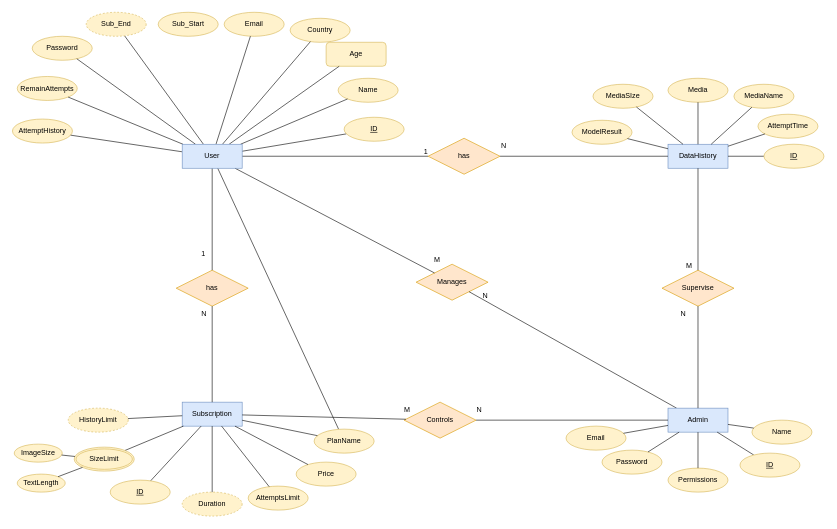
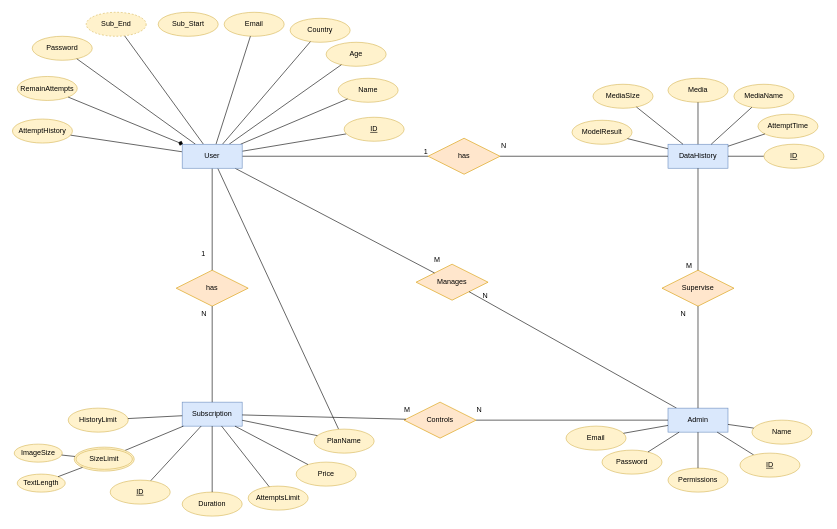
(356, 54) -> (356, 54)
(180, 143) -> (178, 142)
(98, 420) -> (98, 420)
(212, 504) -> (212, 504)
